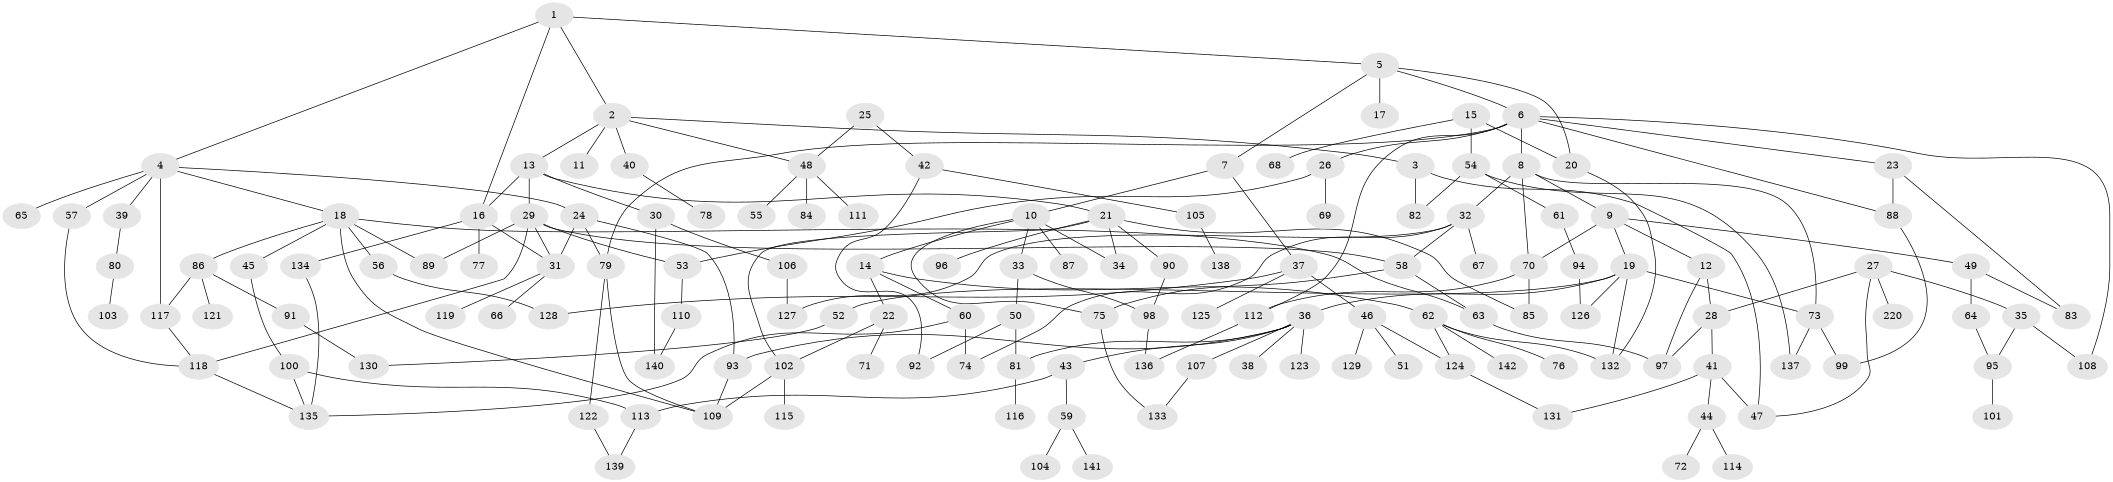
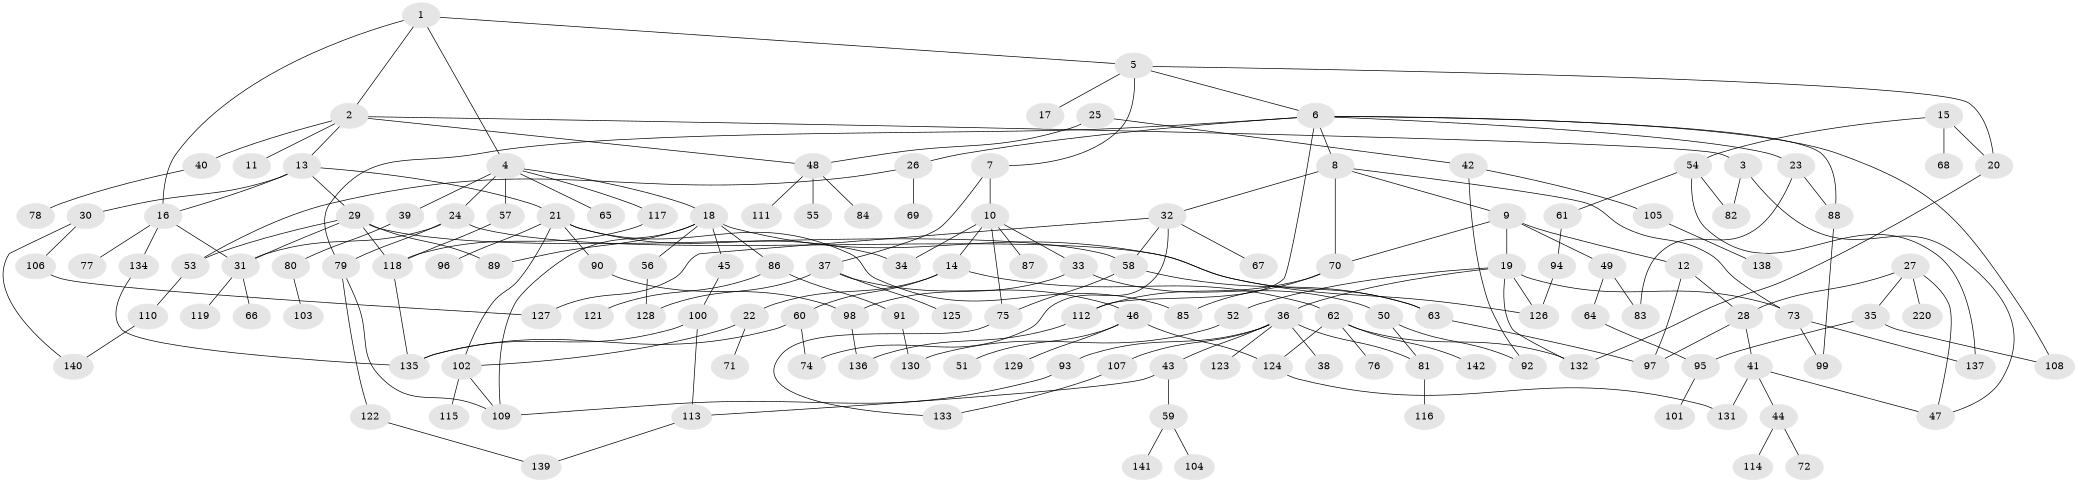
(704, 251) -> (997, 244)
(180, 291) -> none
